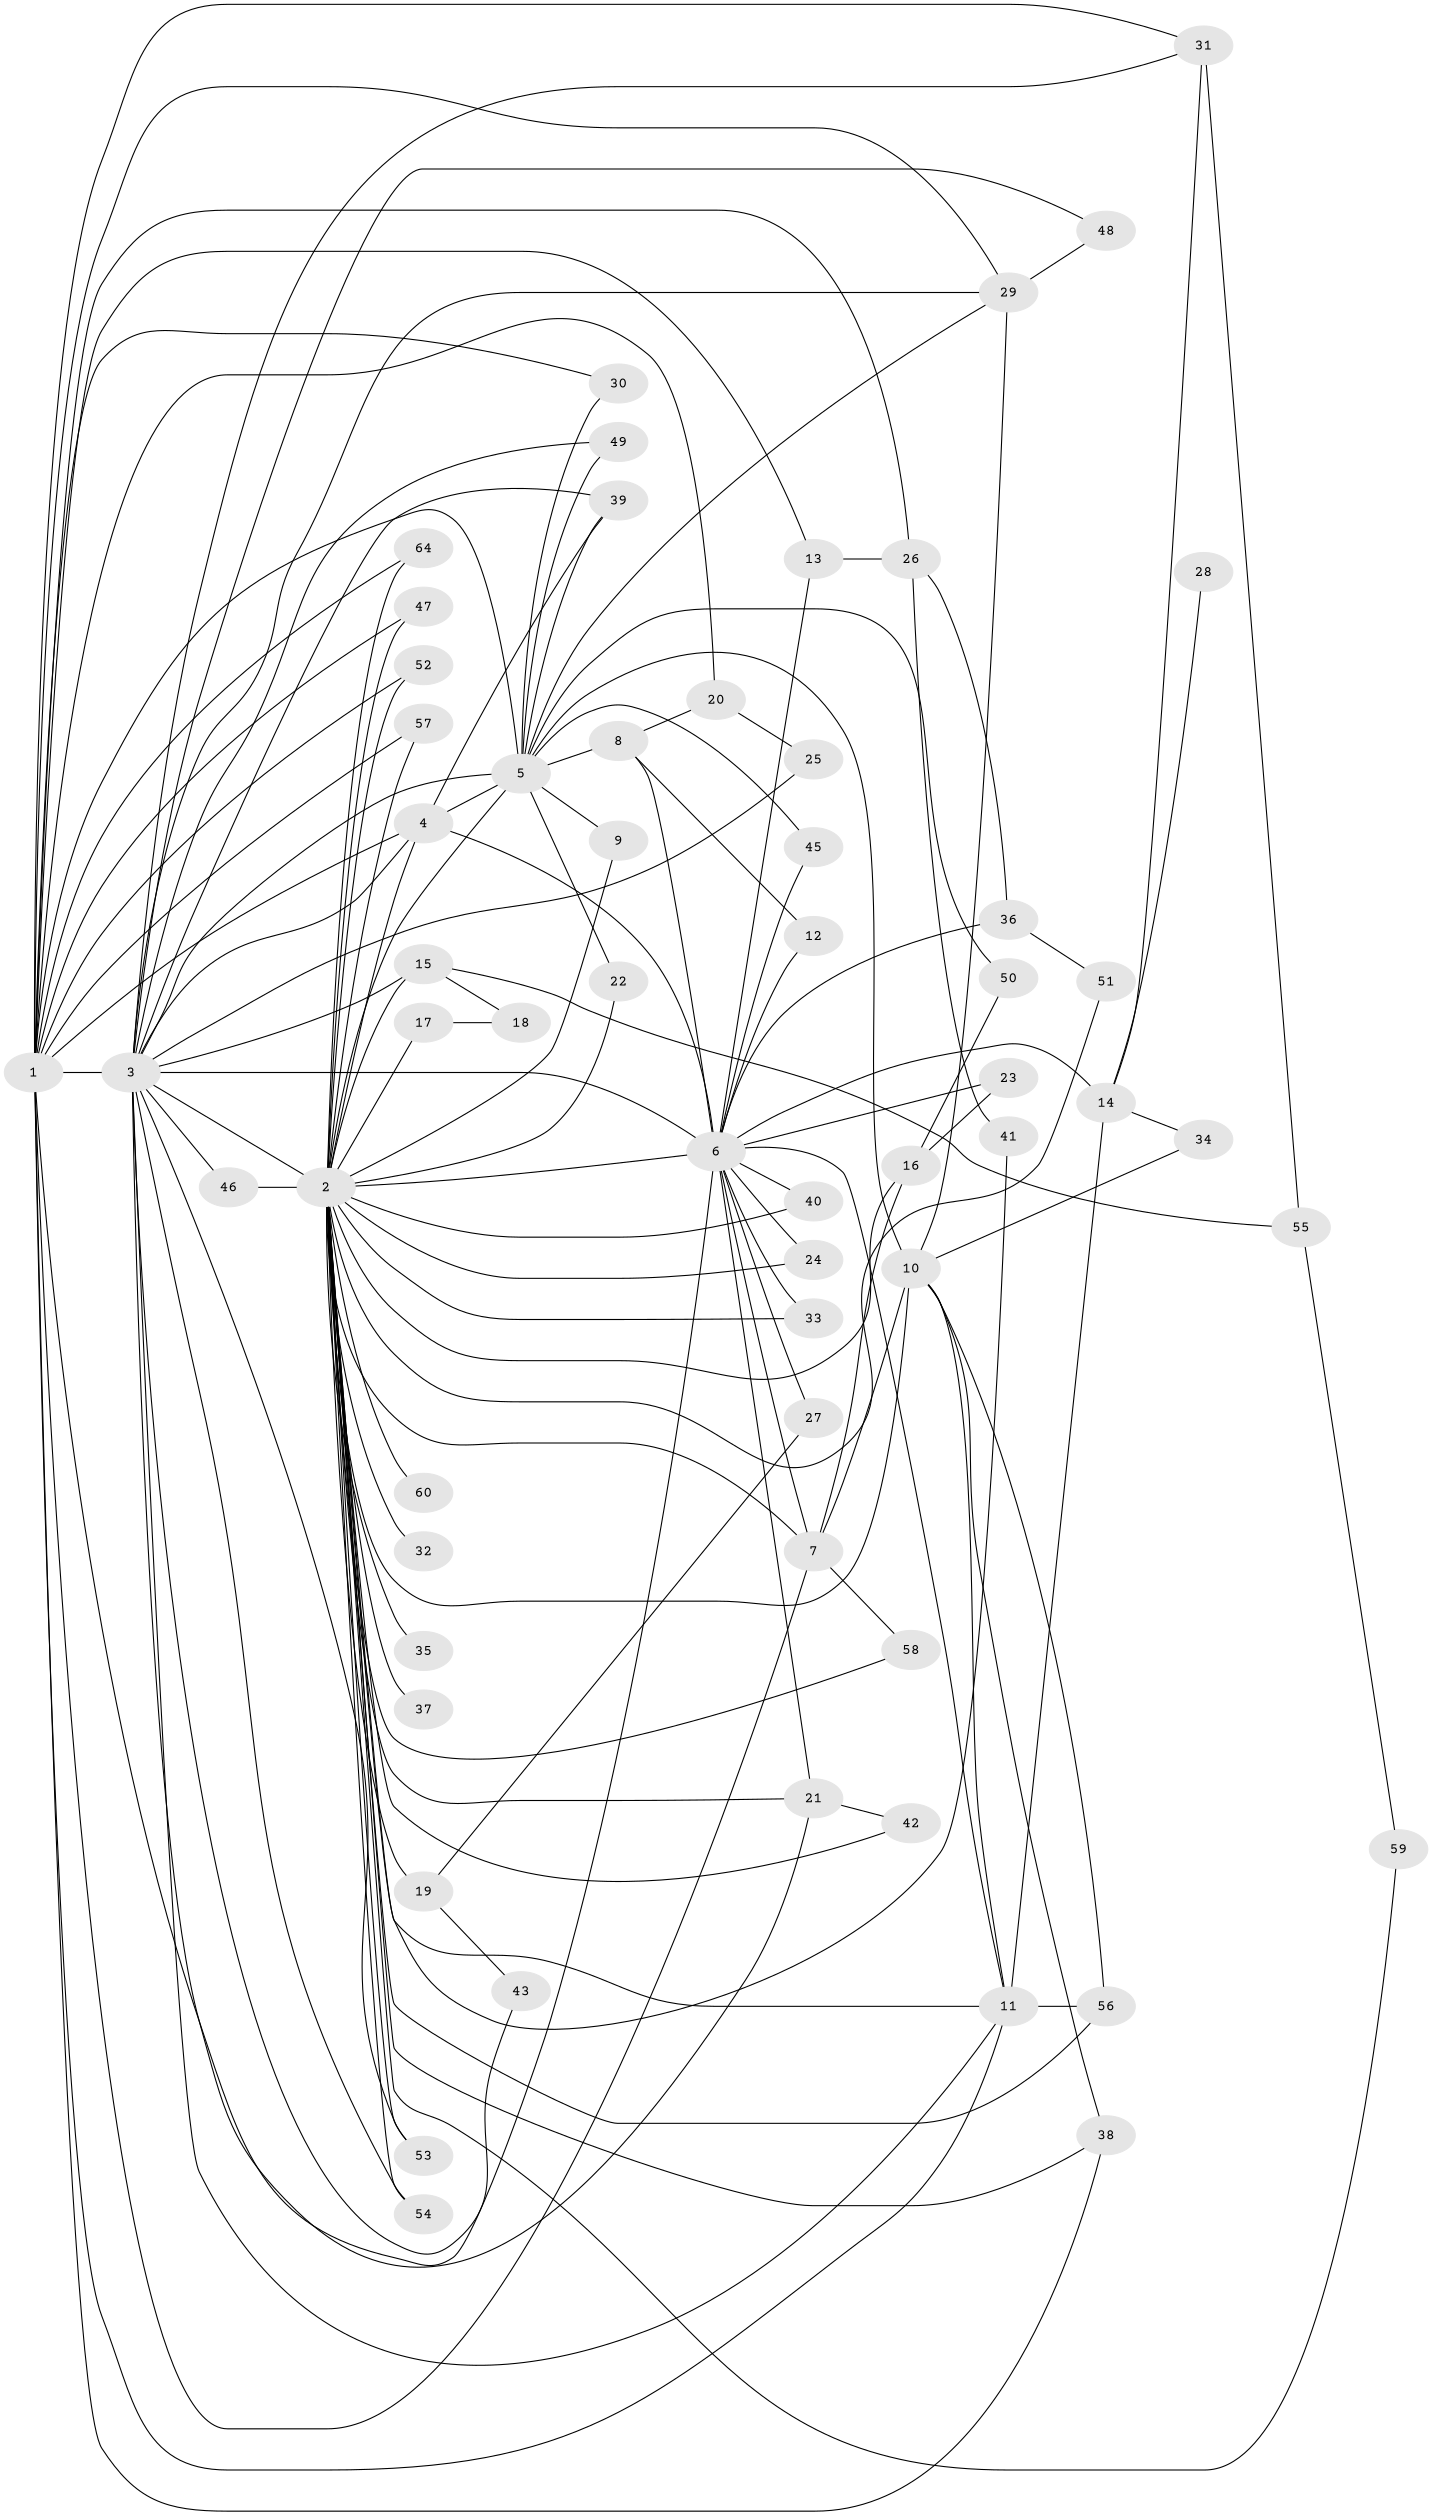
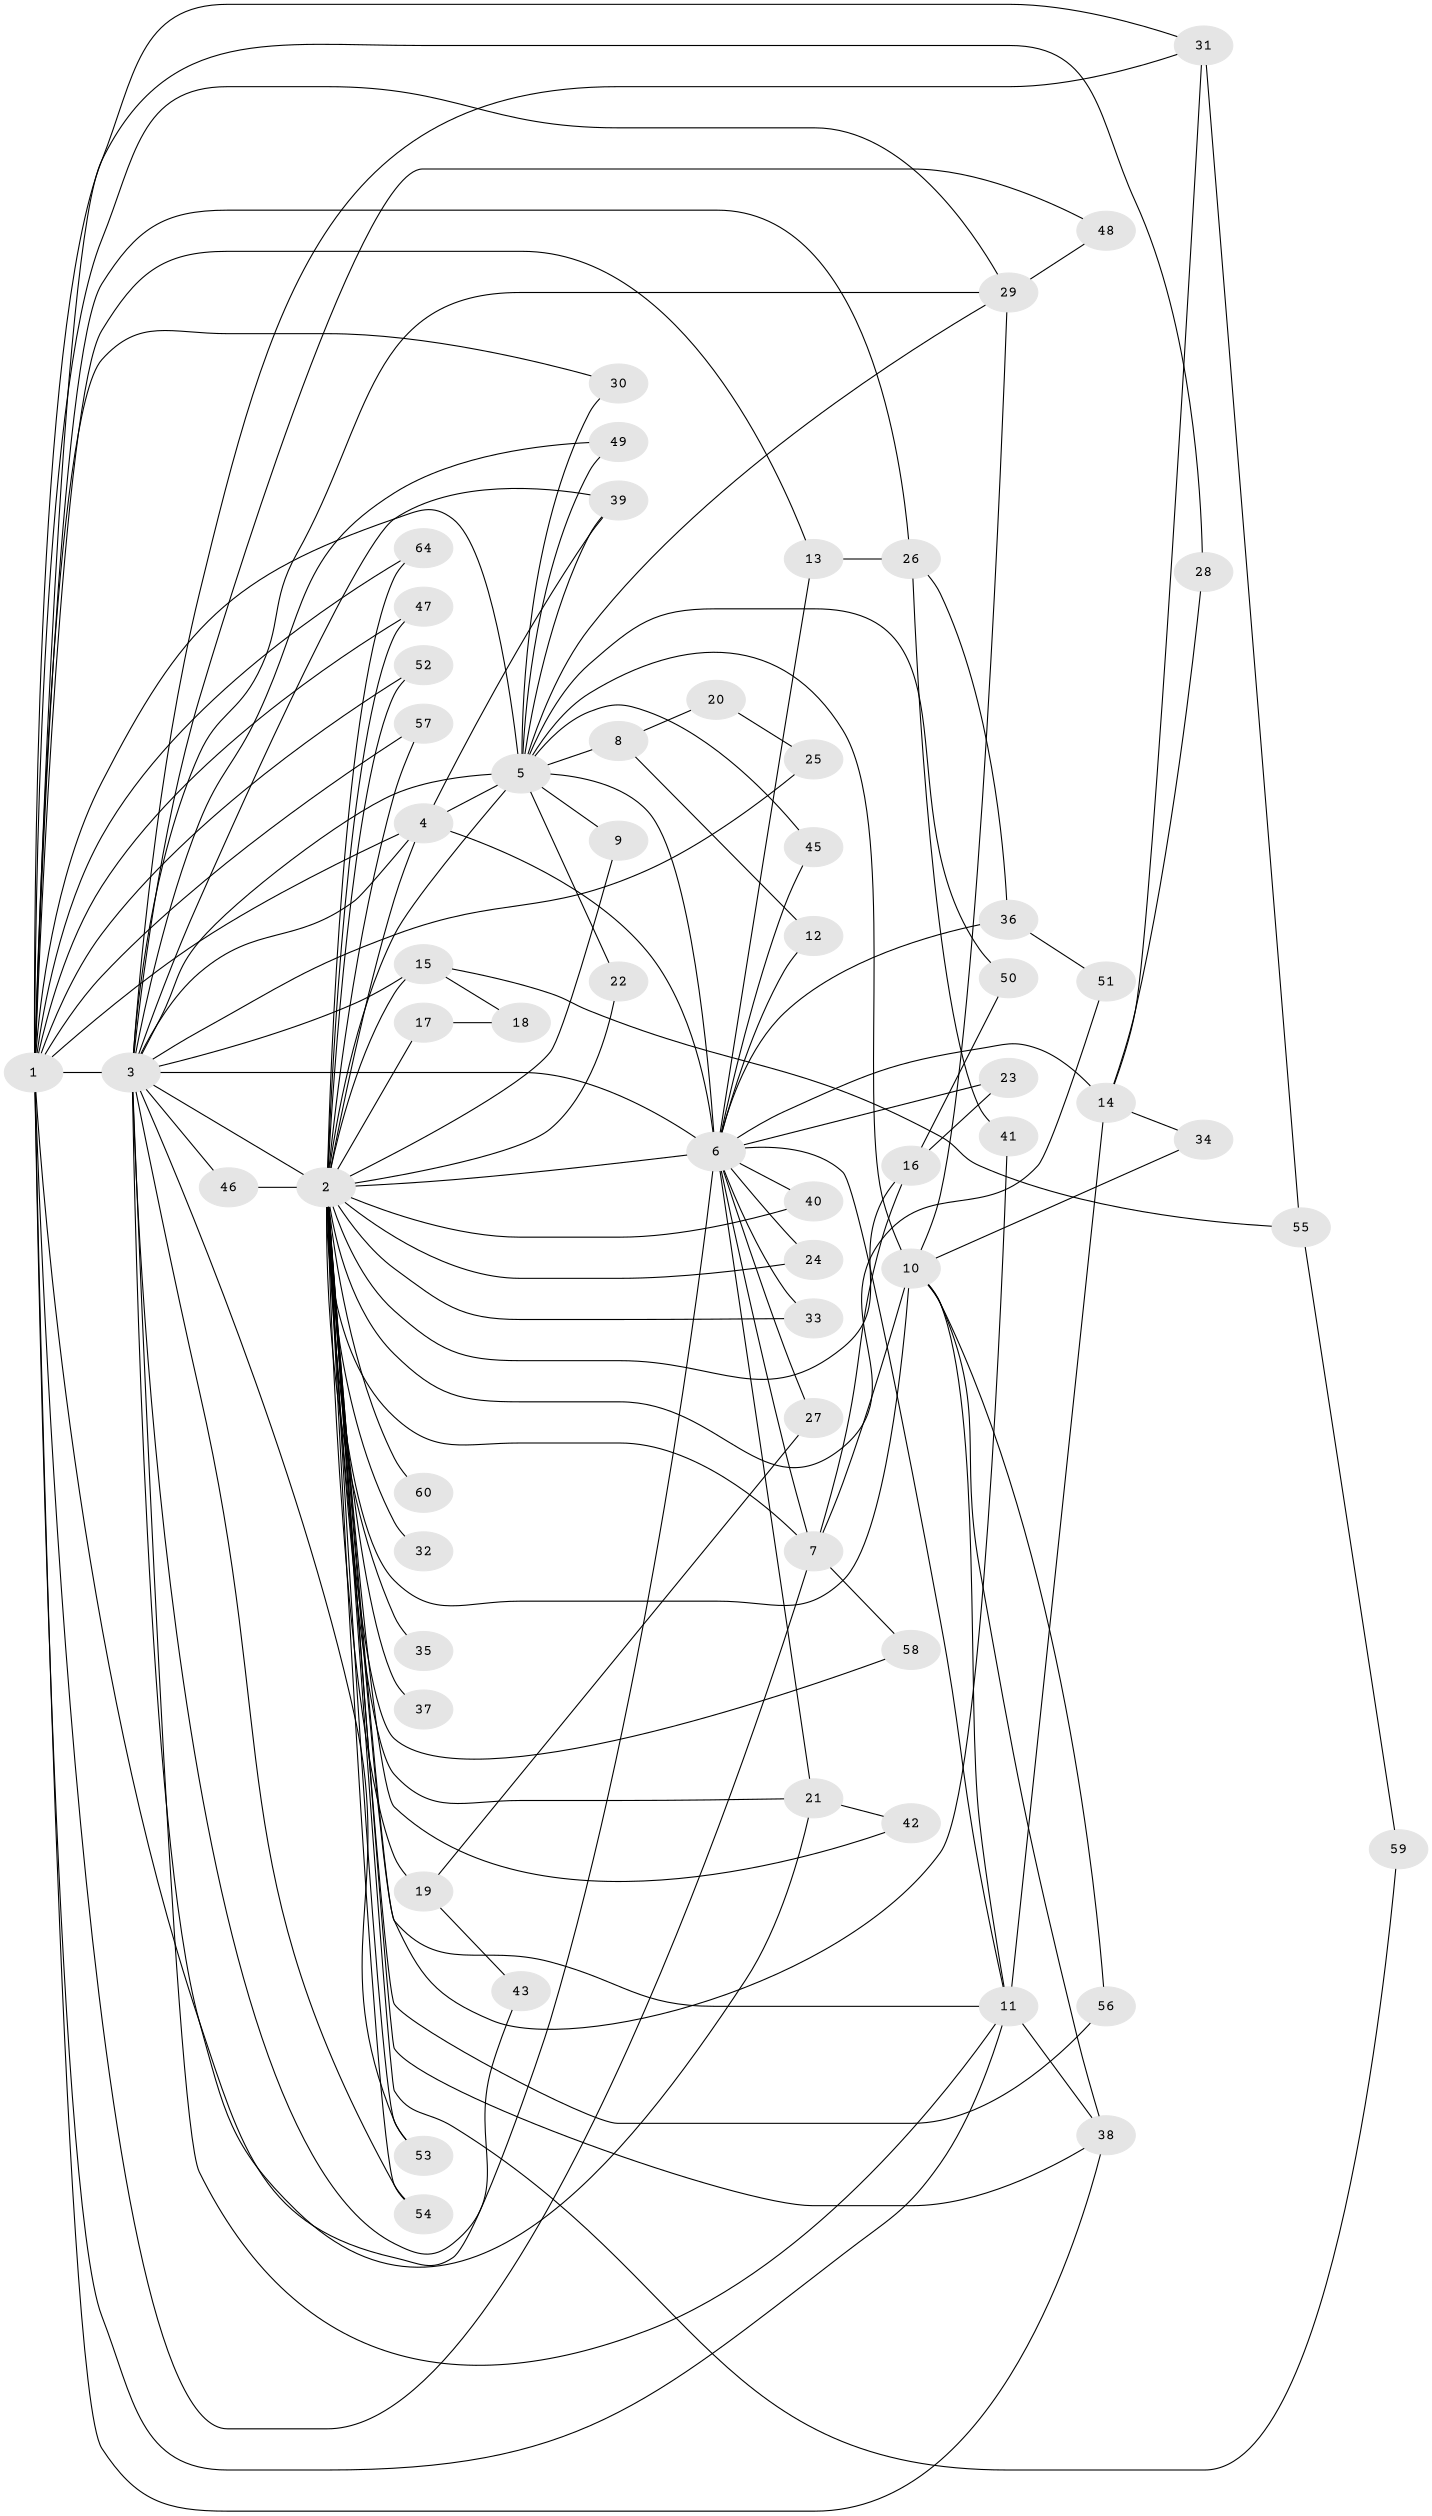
(249, 375) -> (373, 45)
(682, 942) -> (686, 915)
(1058, 2006) -> (1057, 2071)
